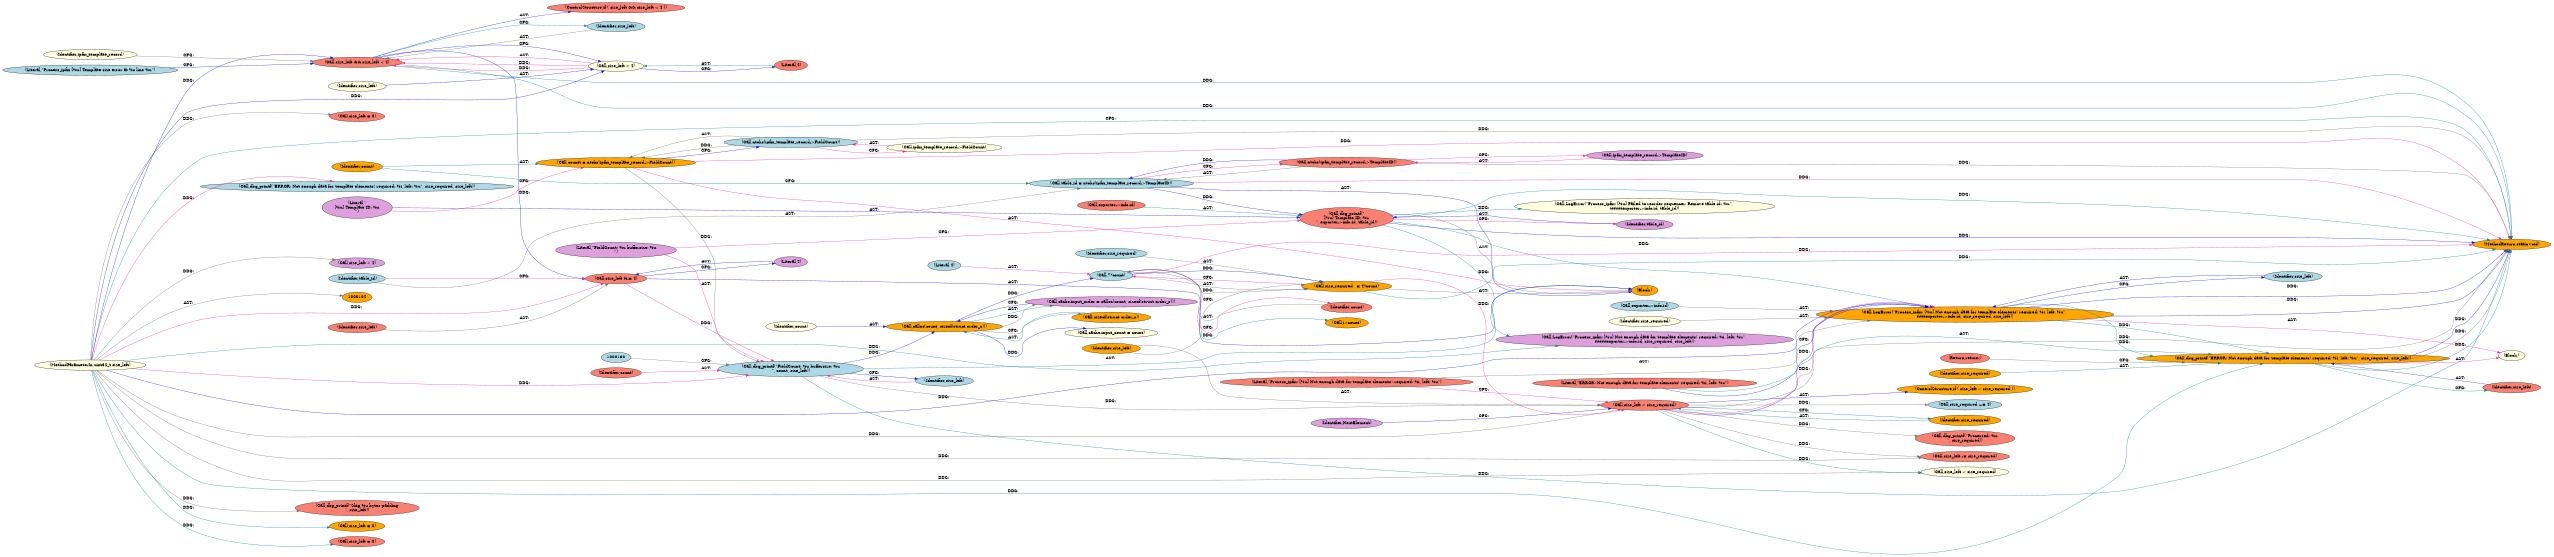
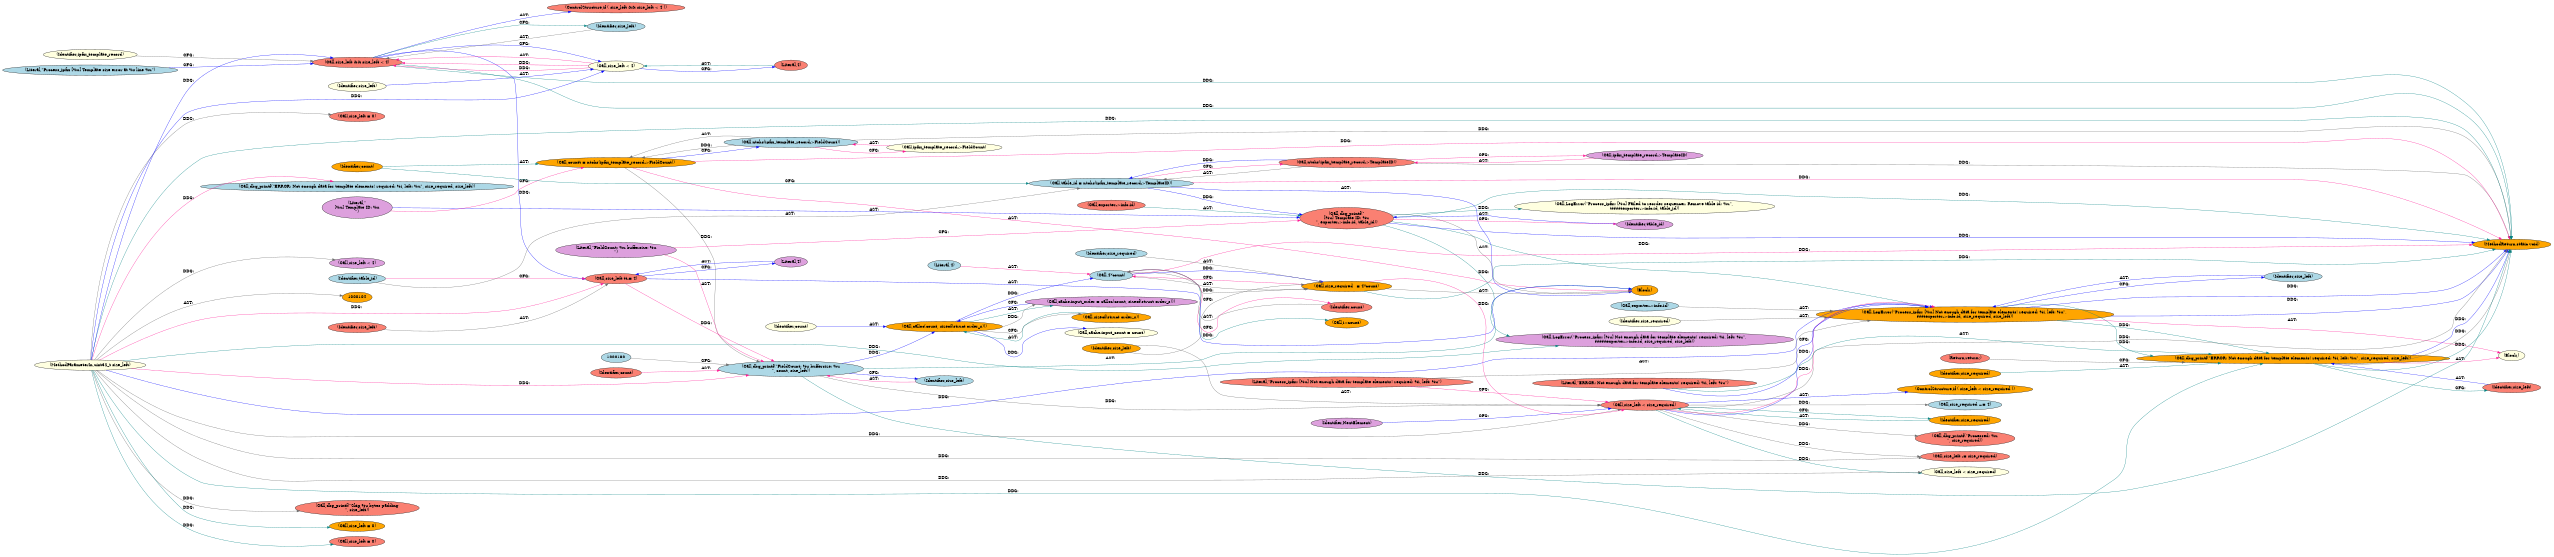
(1111, 119) -> (1111, 119)
(1111, 275) -> (1111, 275)
